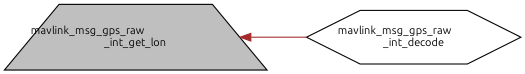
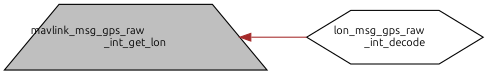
(414, 37) -> (395, 37)
